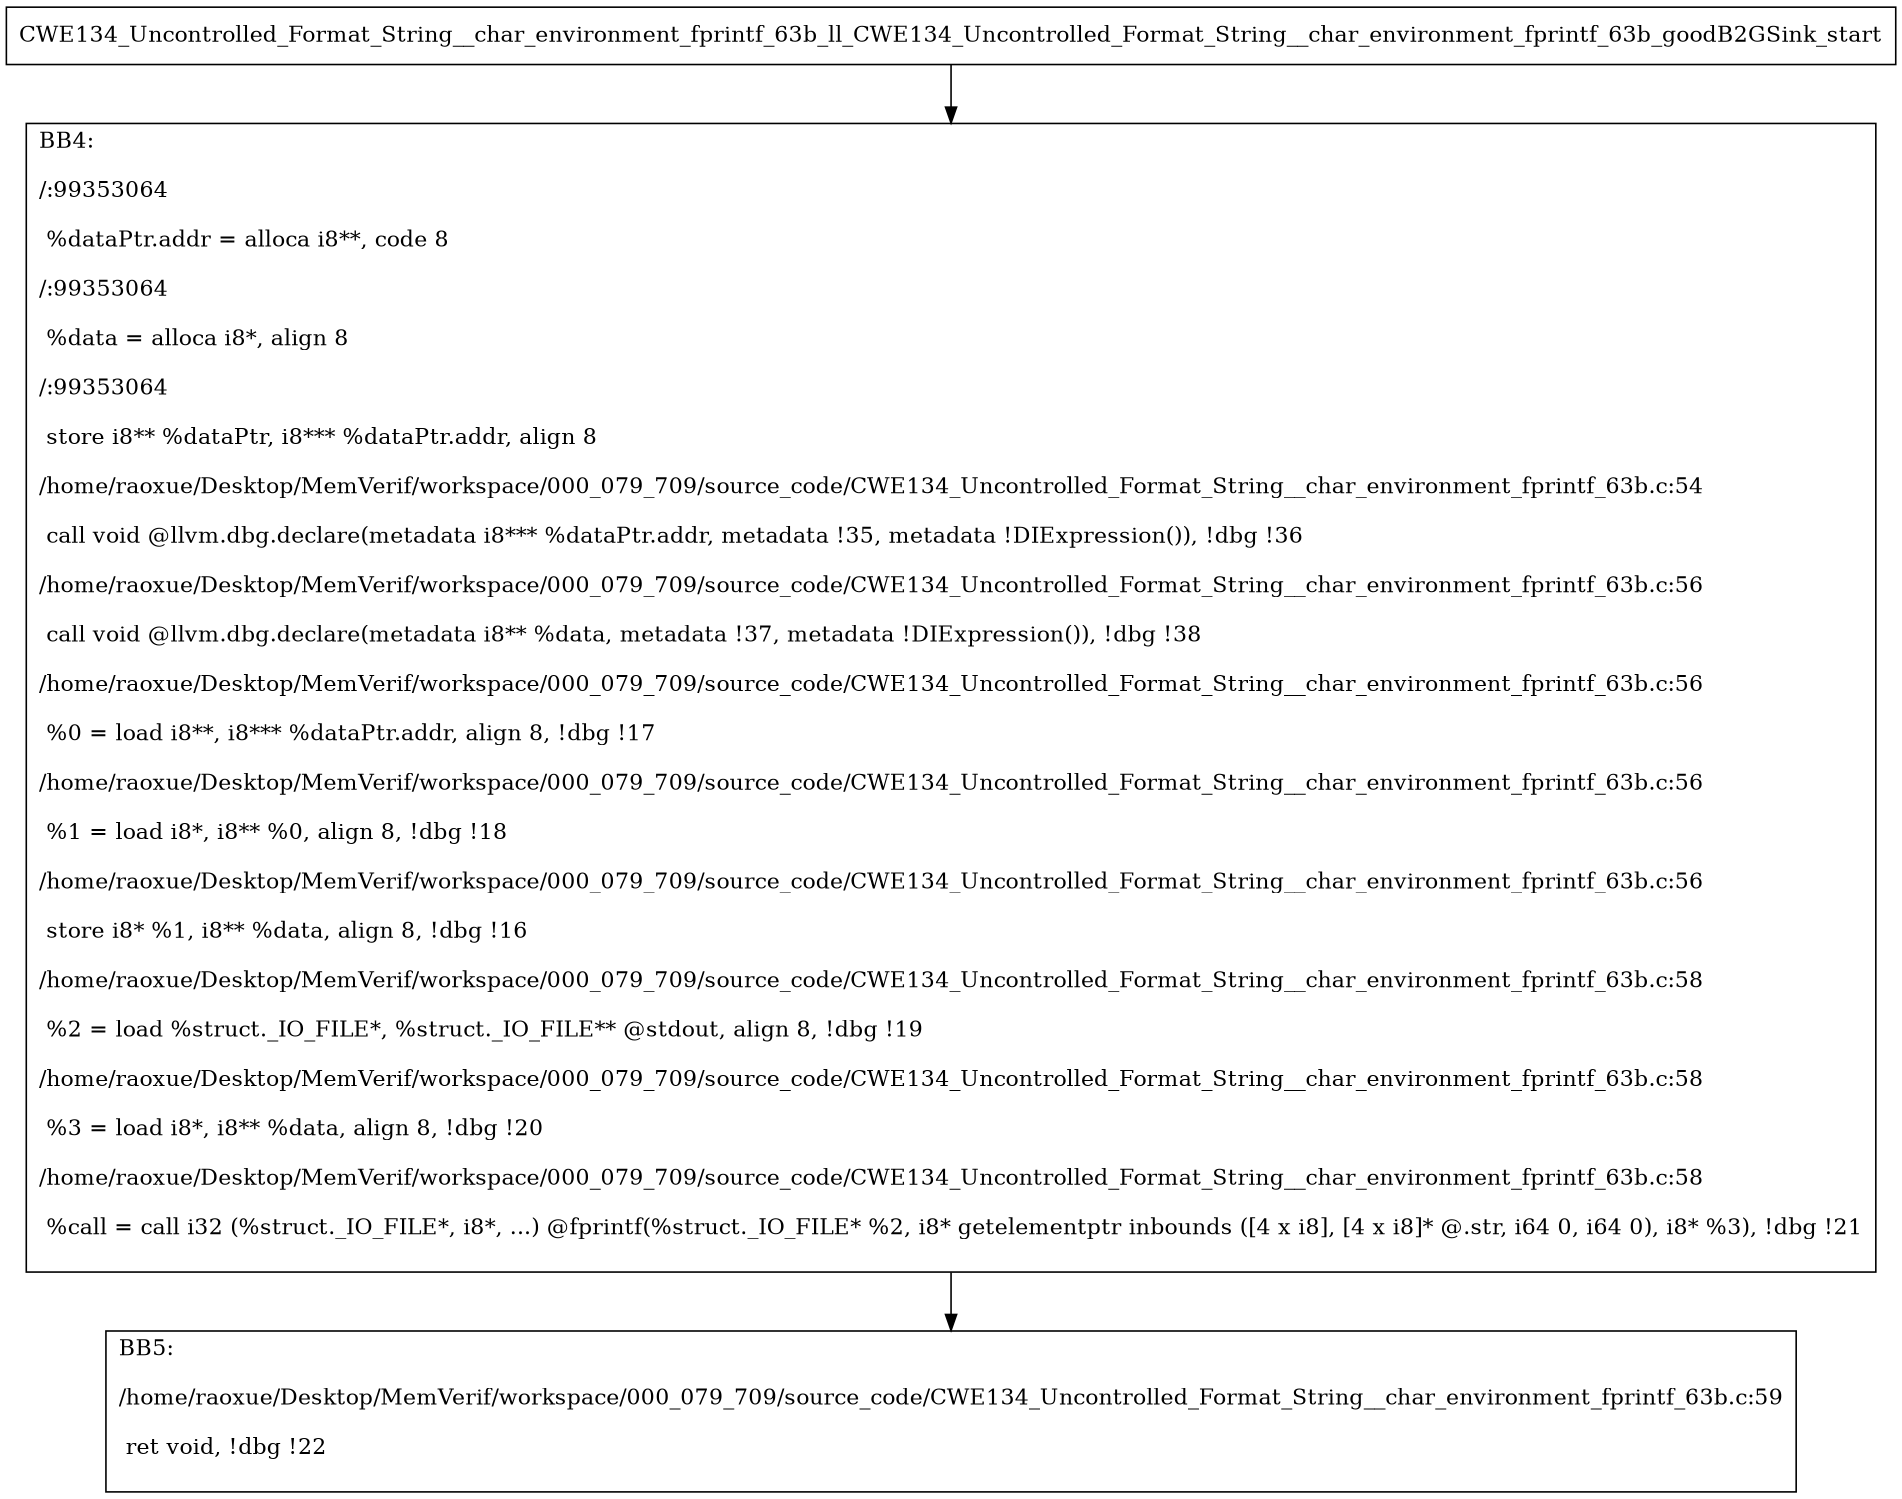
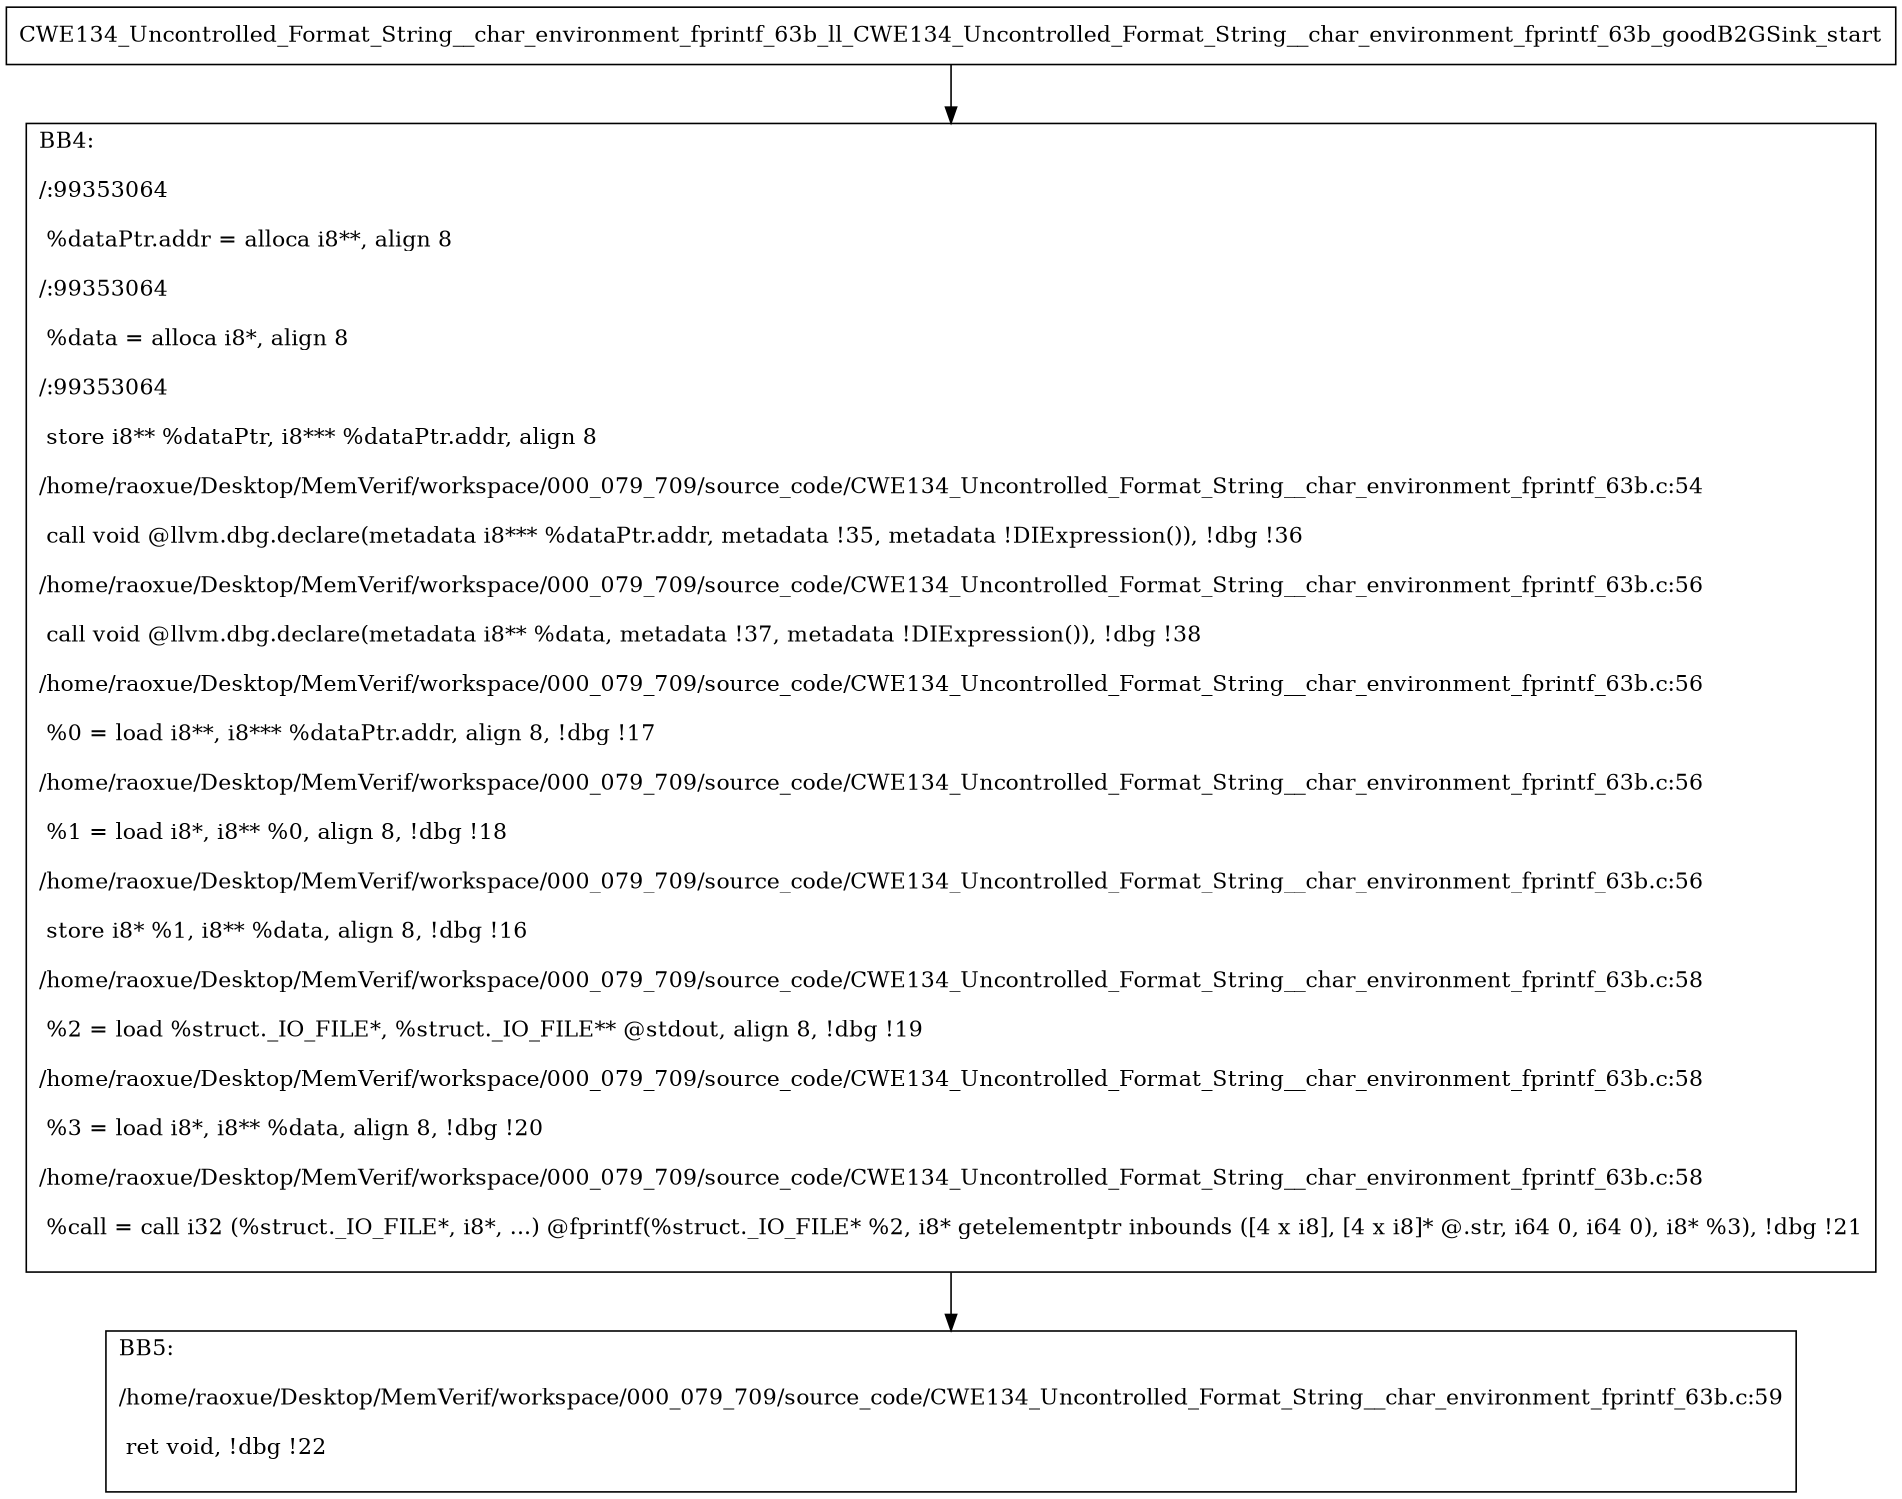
(245, 240) -> (246, 240)
